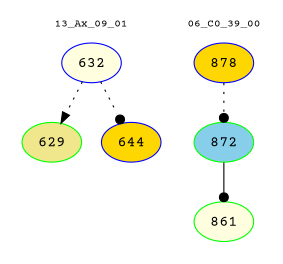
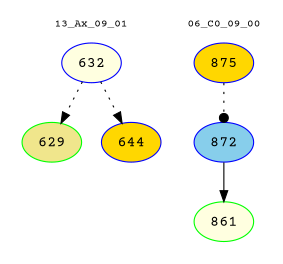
(224, 24) -> (224, 24)
(224, 63) -> (224, 63)
(109, 98) -> (109, 98)
(224, 142) -> (224, 142)
(224, 178) -> (224, 178)
